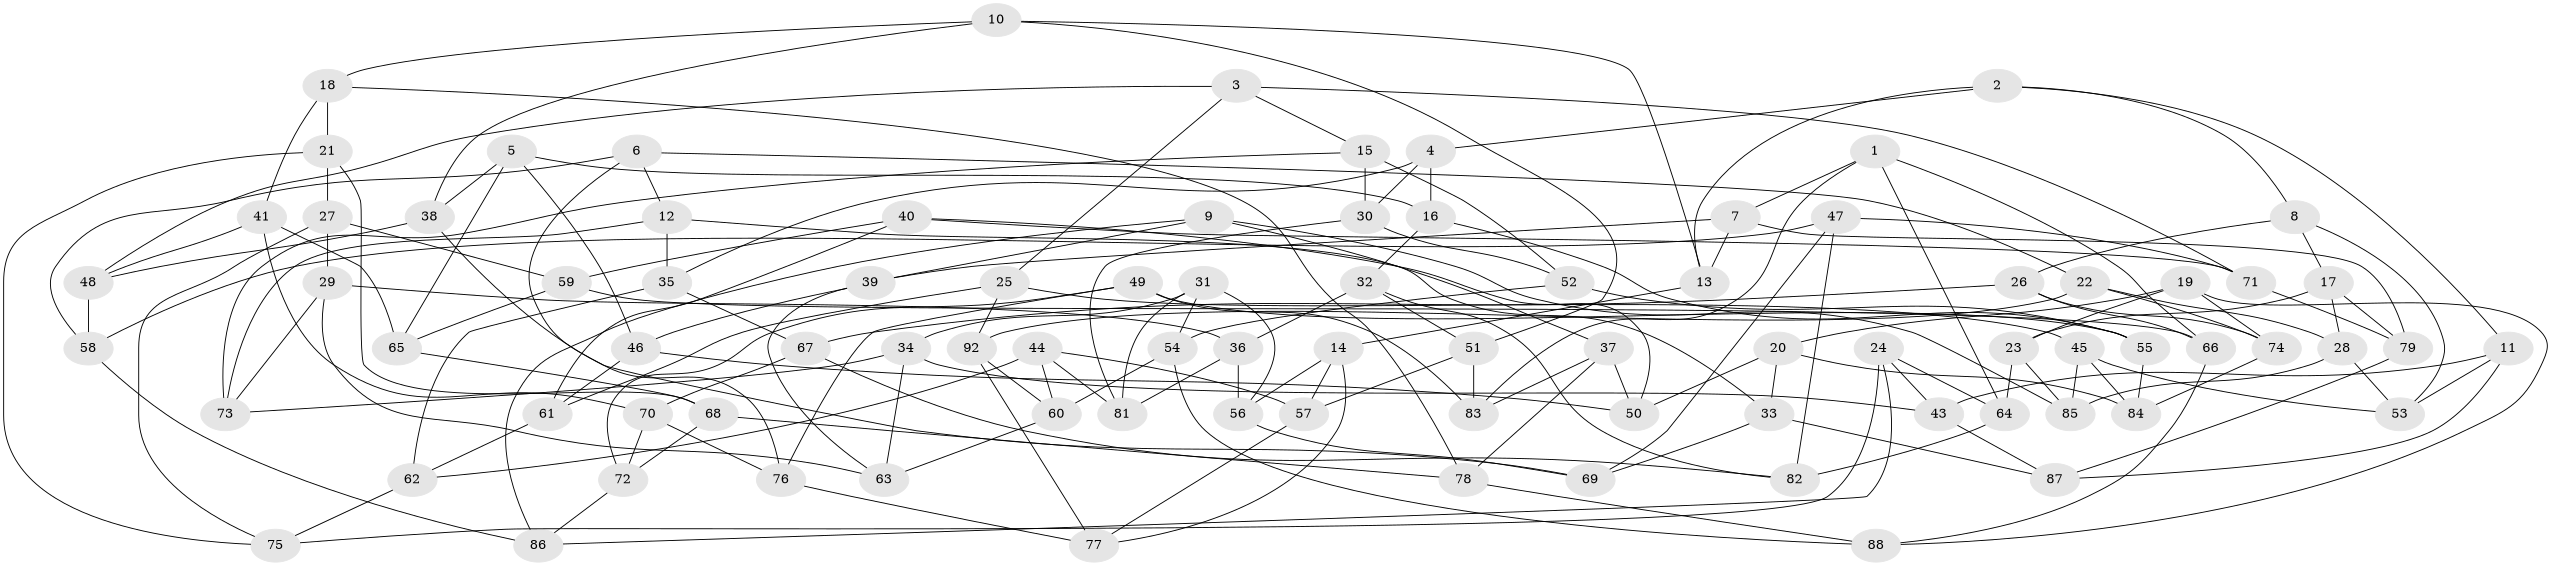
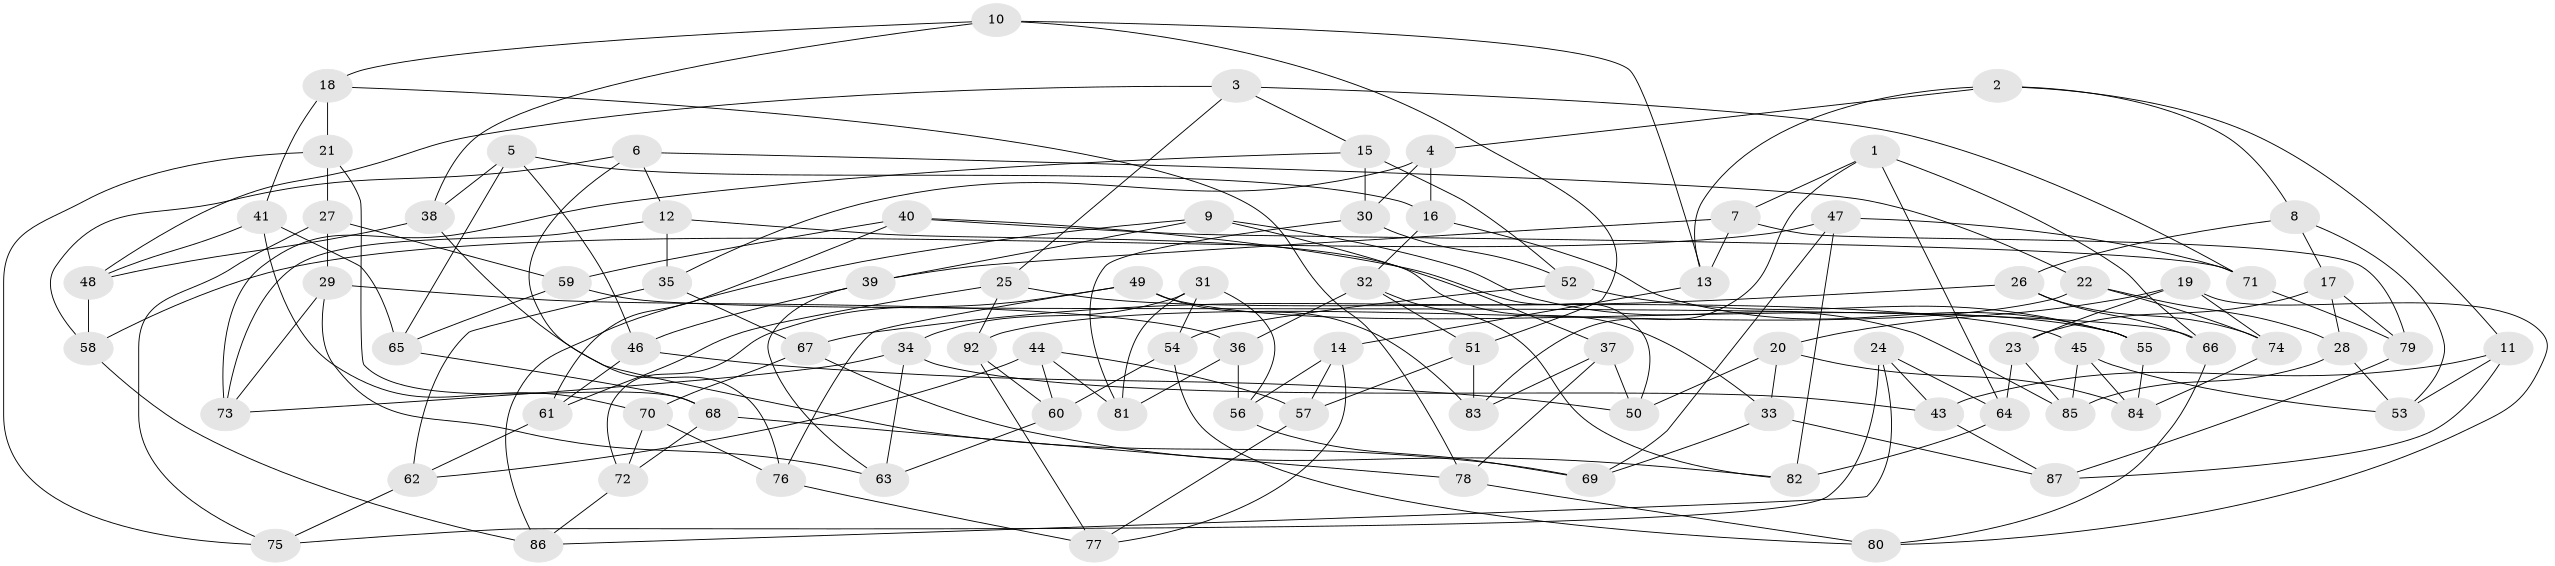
(1876, 546) -> (1876, 546)
